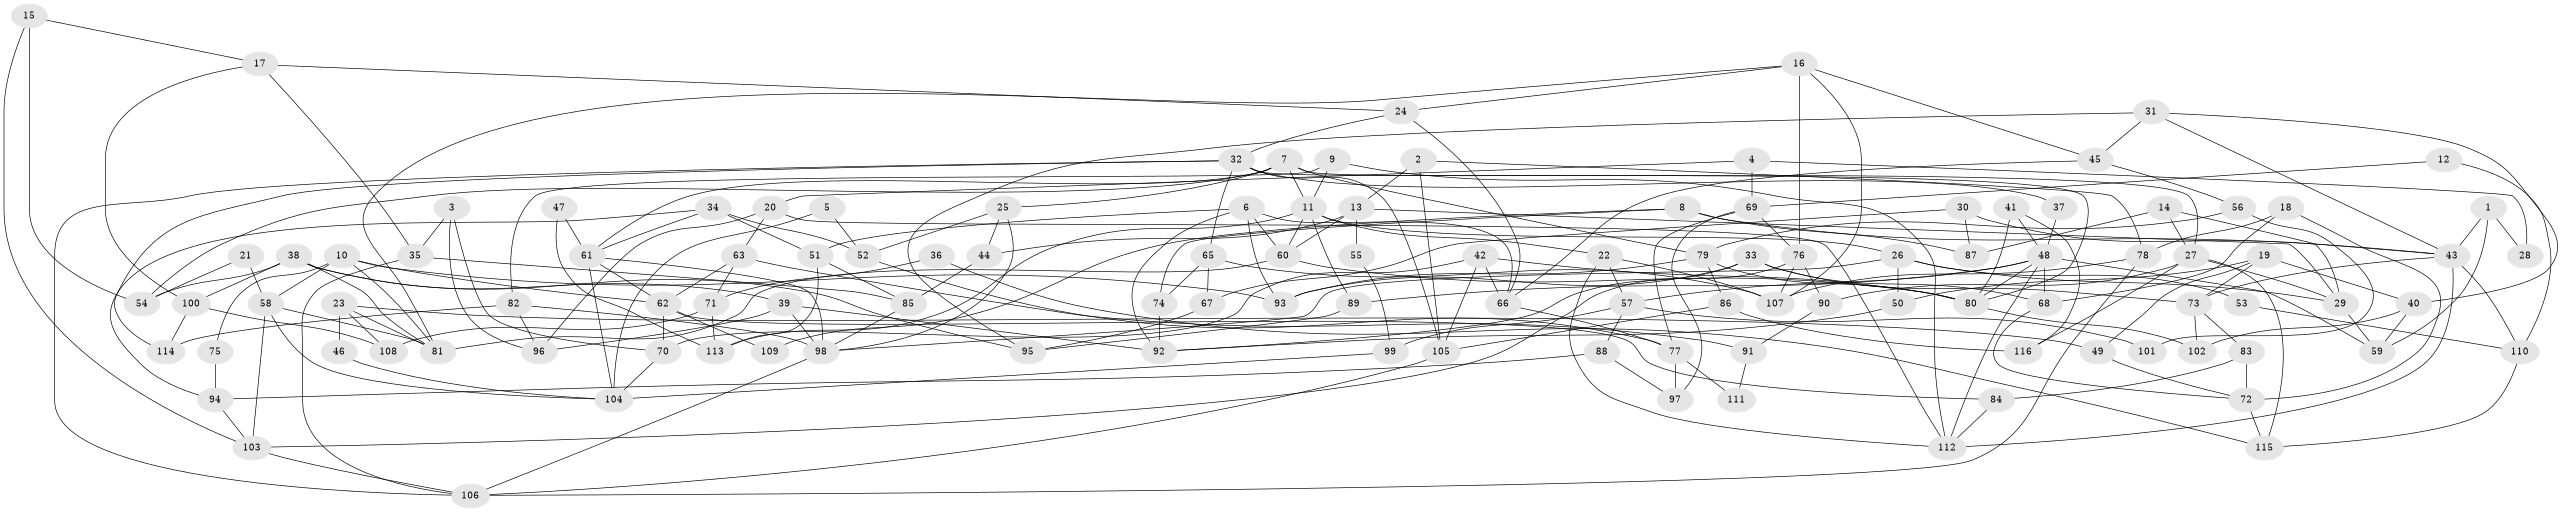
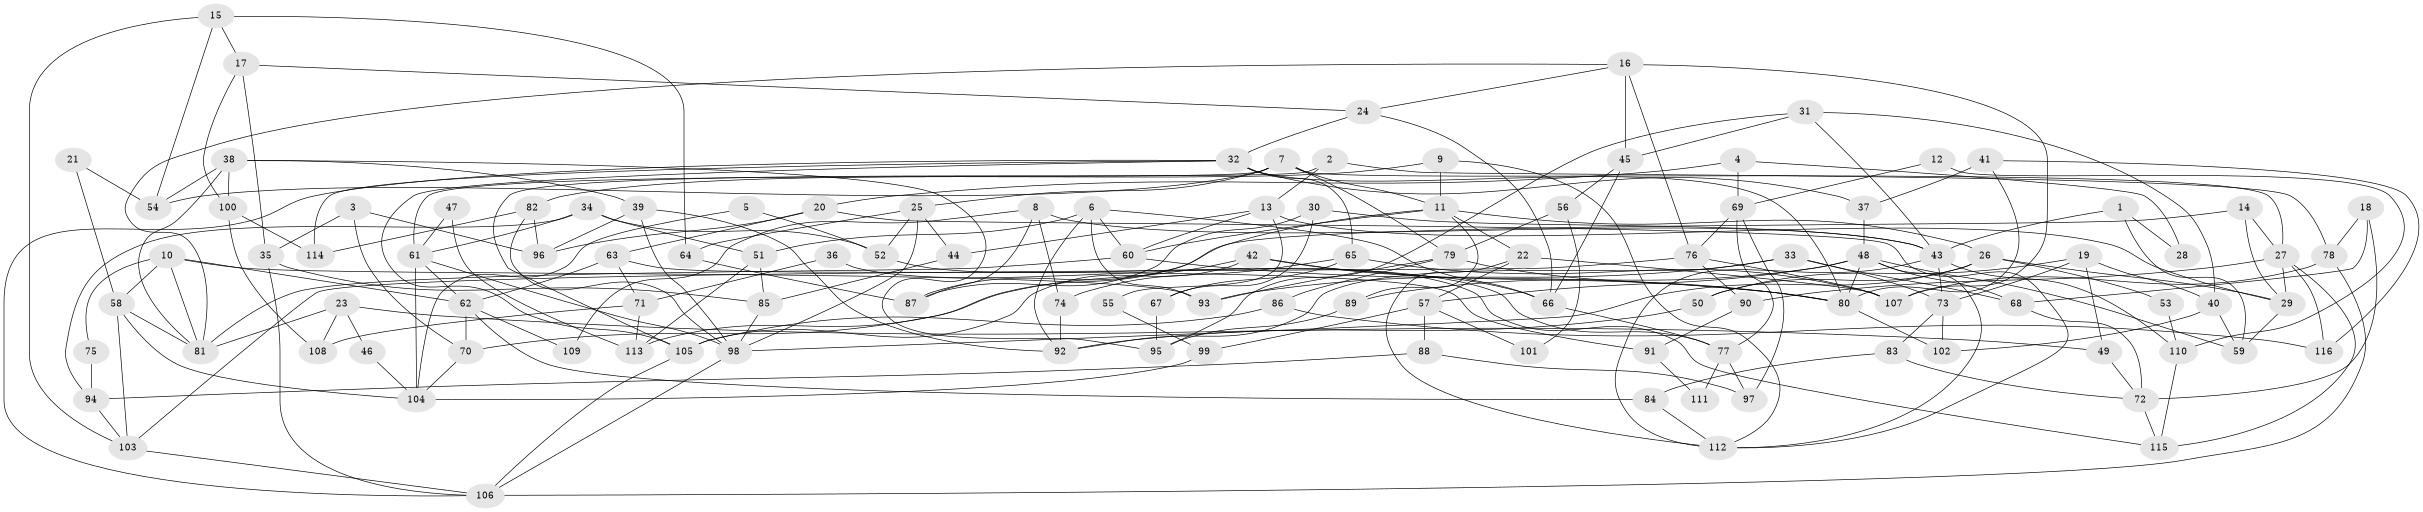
(2028, 232) -> (1926, 186)
none -> (686, 256)
